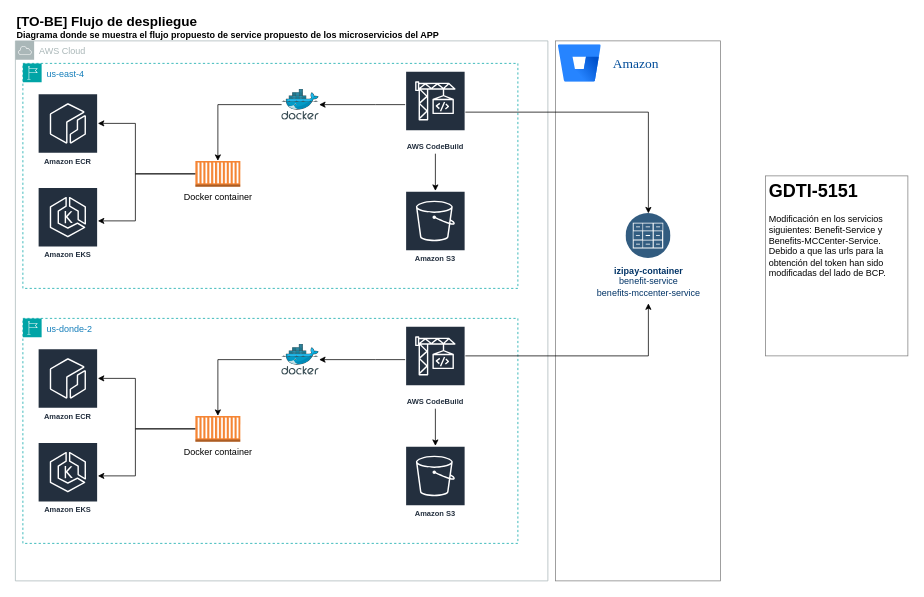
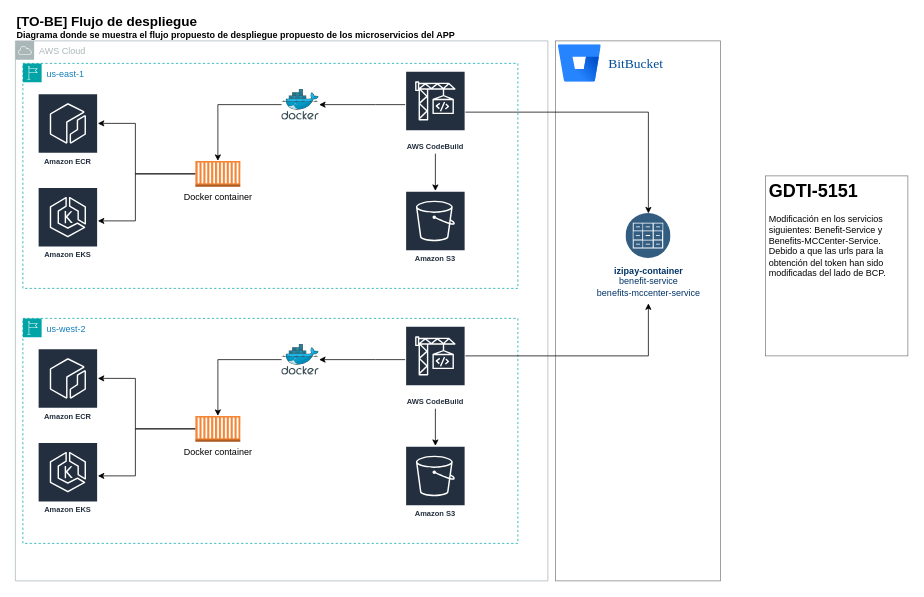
(229, 27) -> (236, 27)
(636, 63) -> (636, 63)
(70, 74) -> (70, 74)
(72, 329) -> (70, 329)
